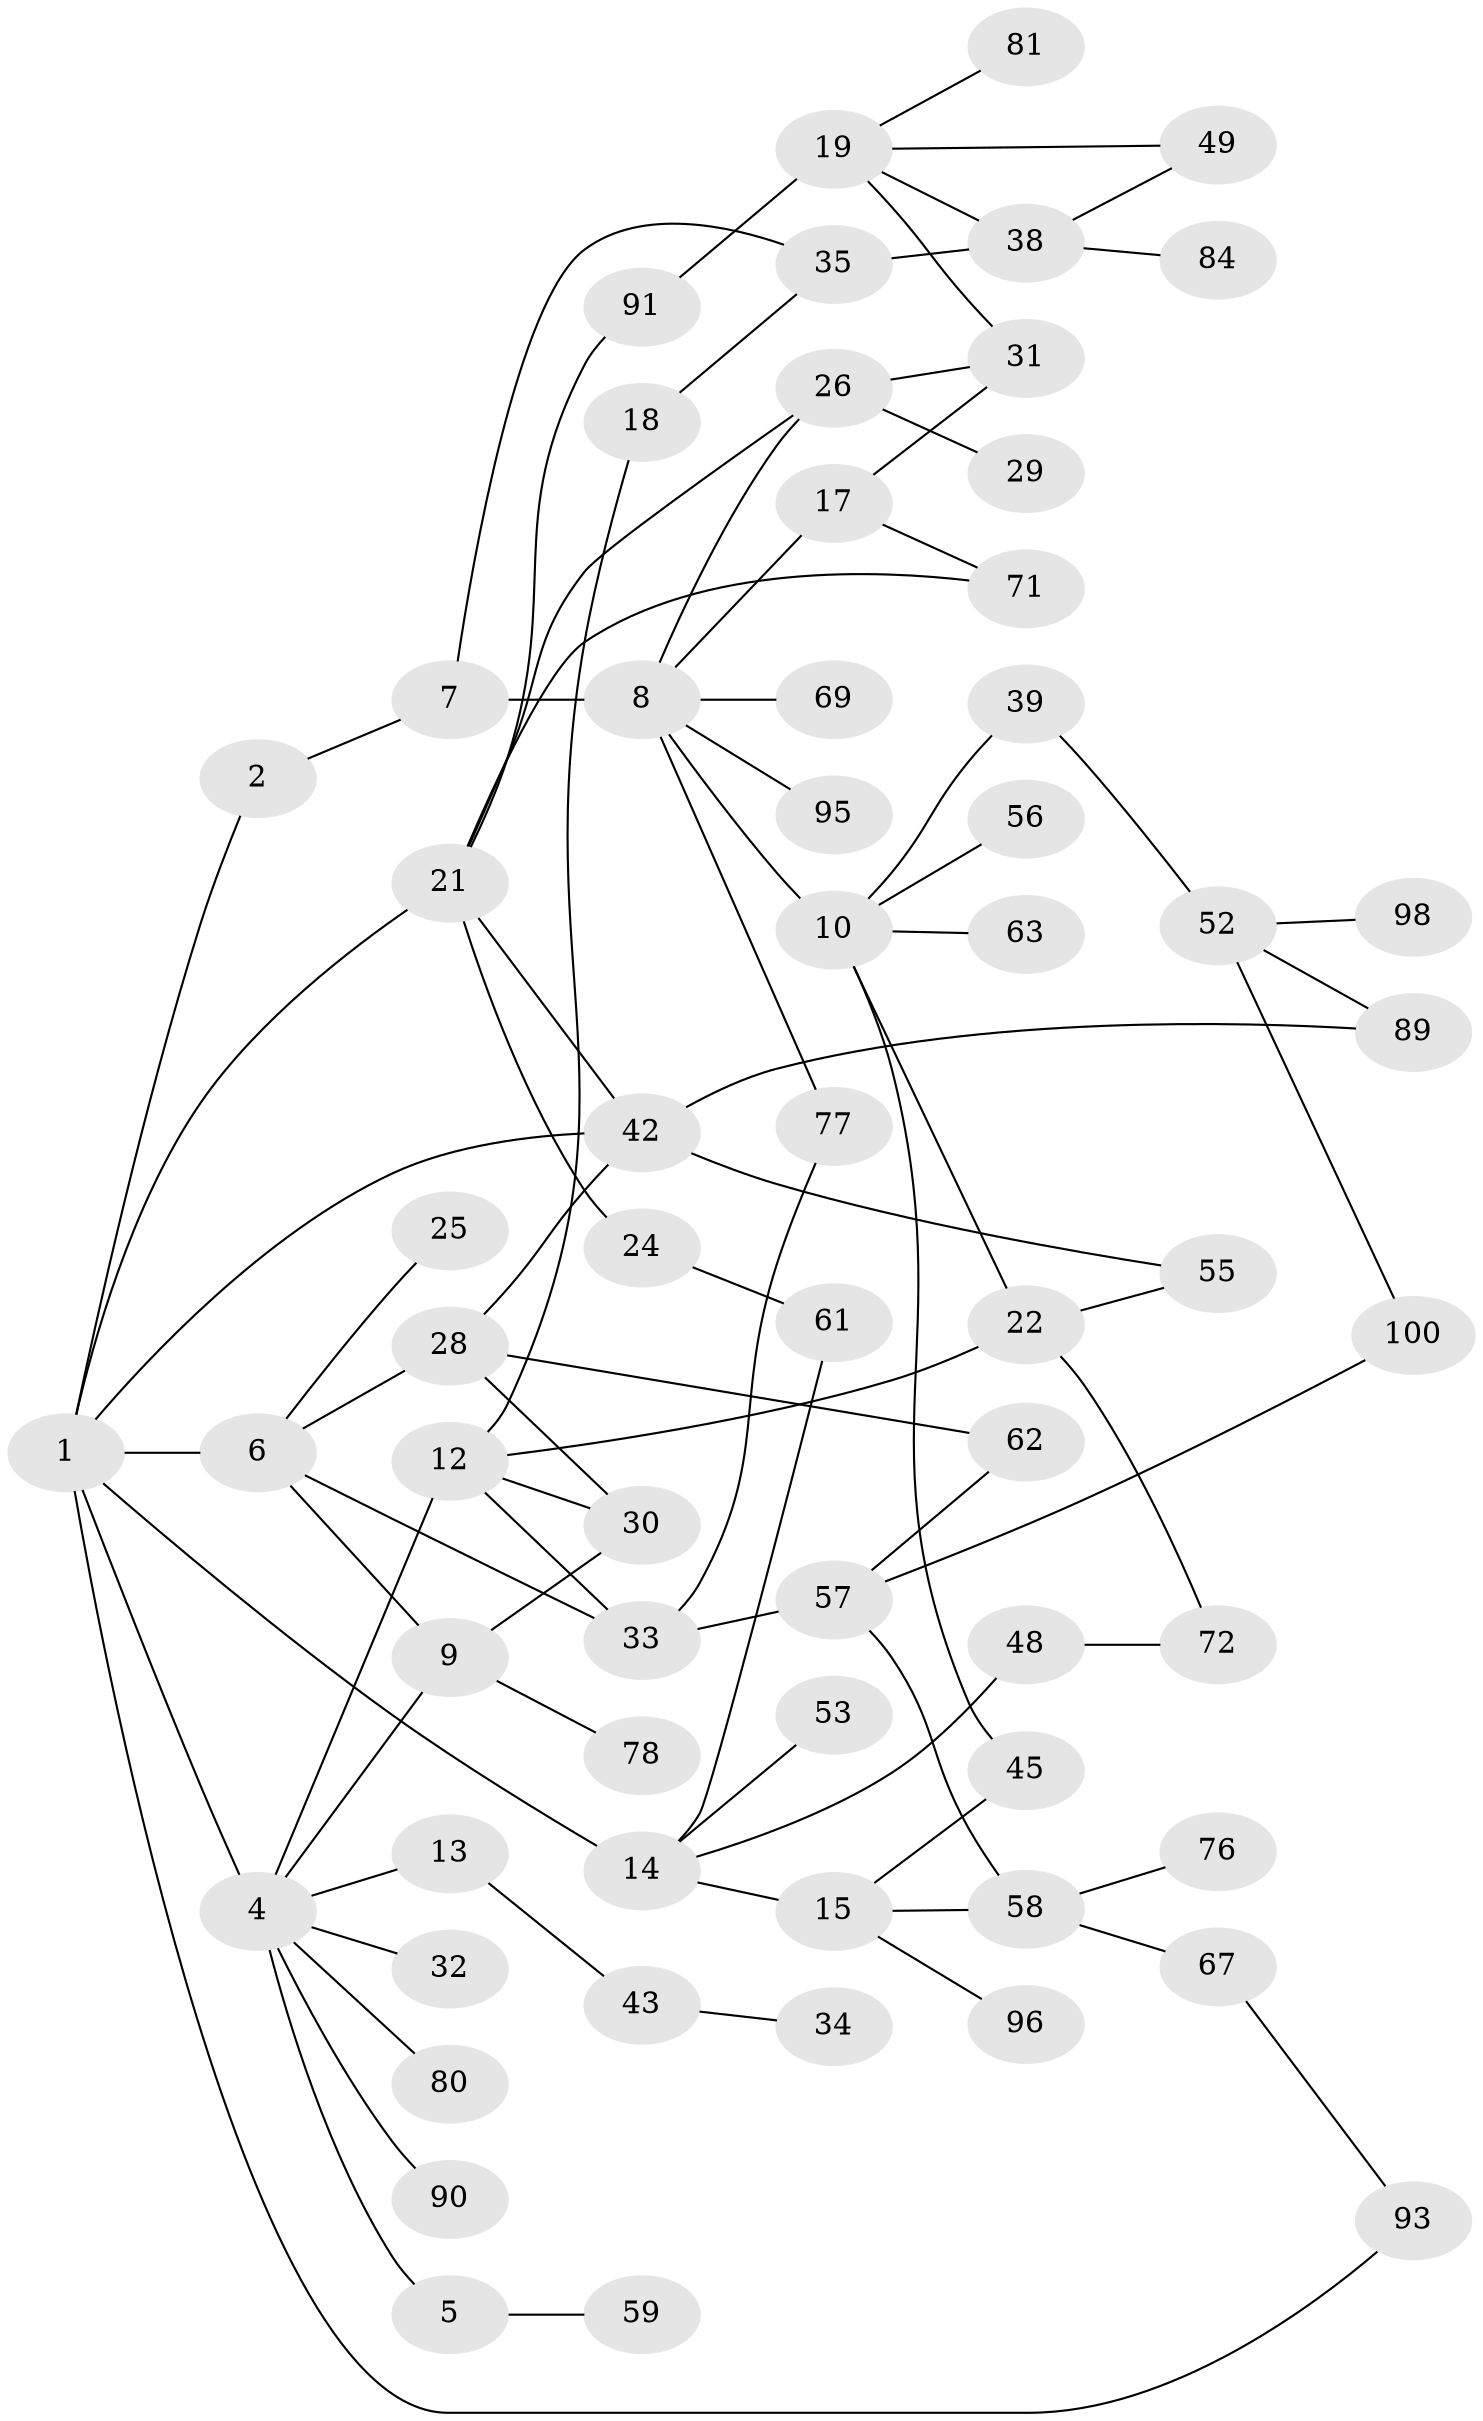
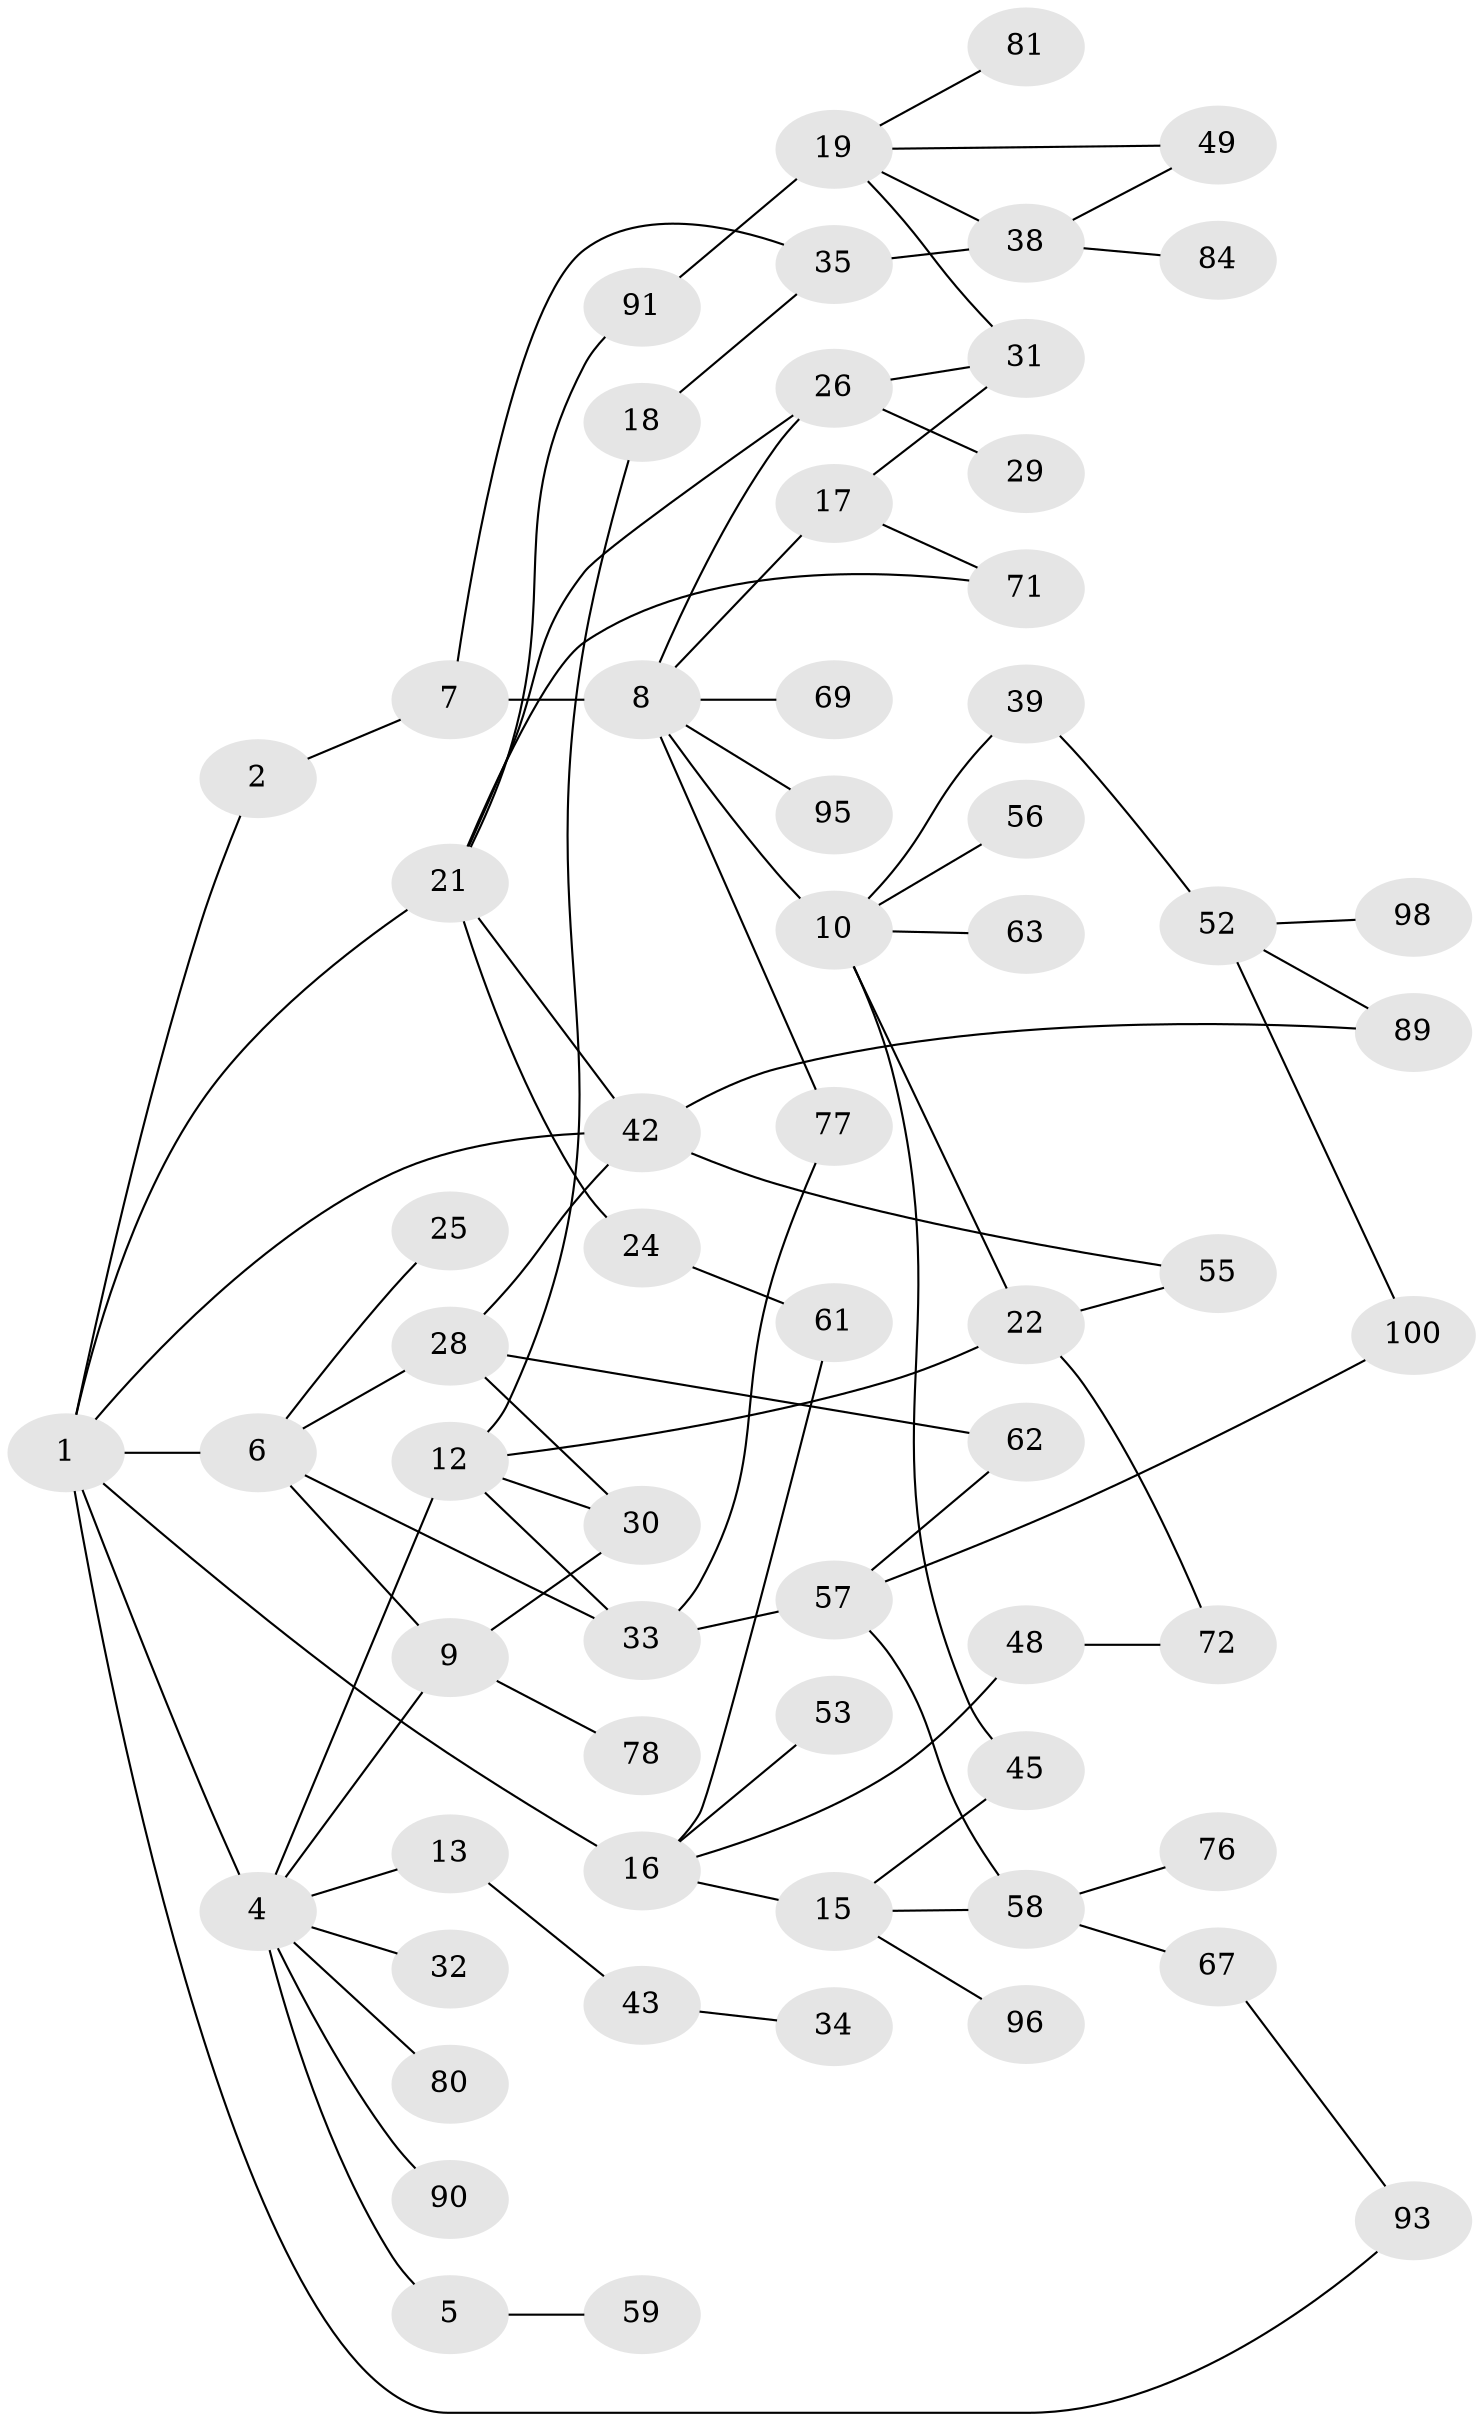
(642, 1871) -> (642, 1871)
